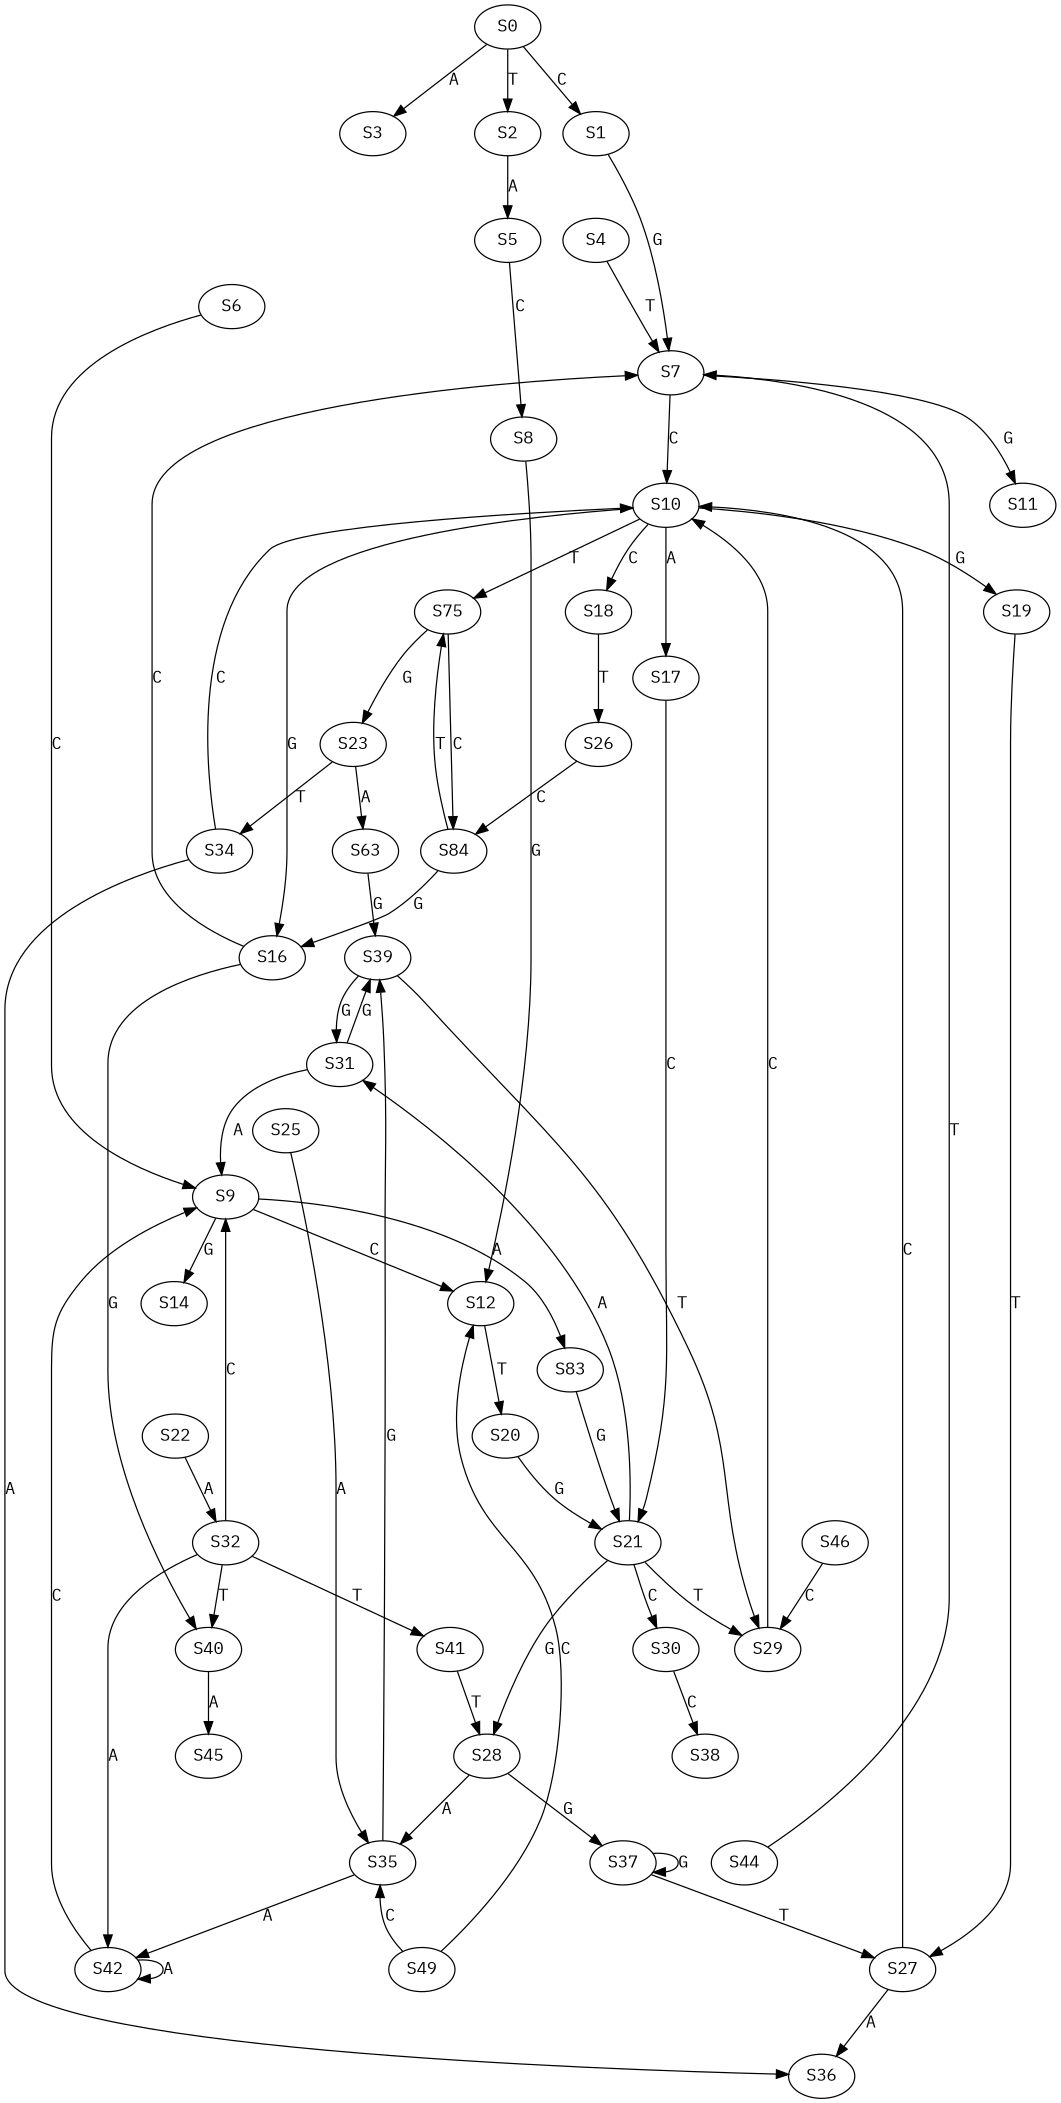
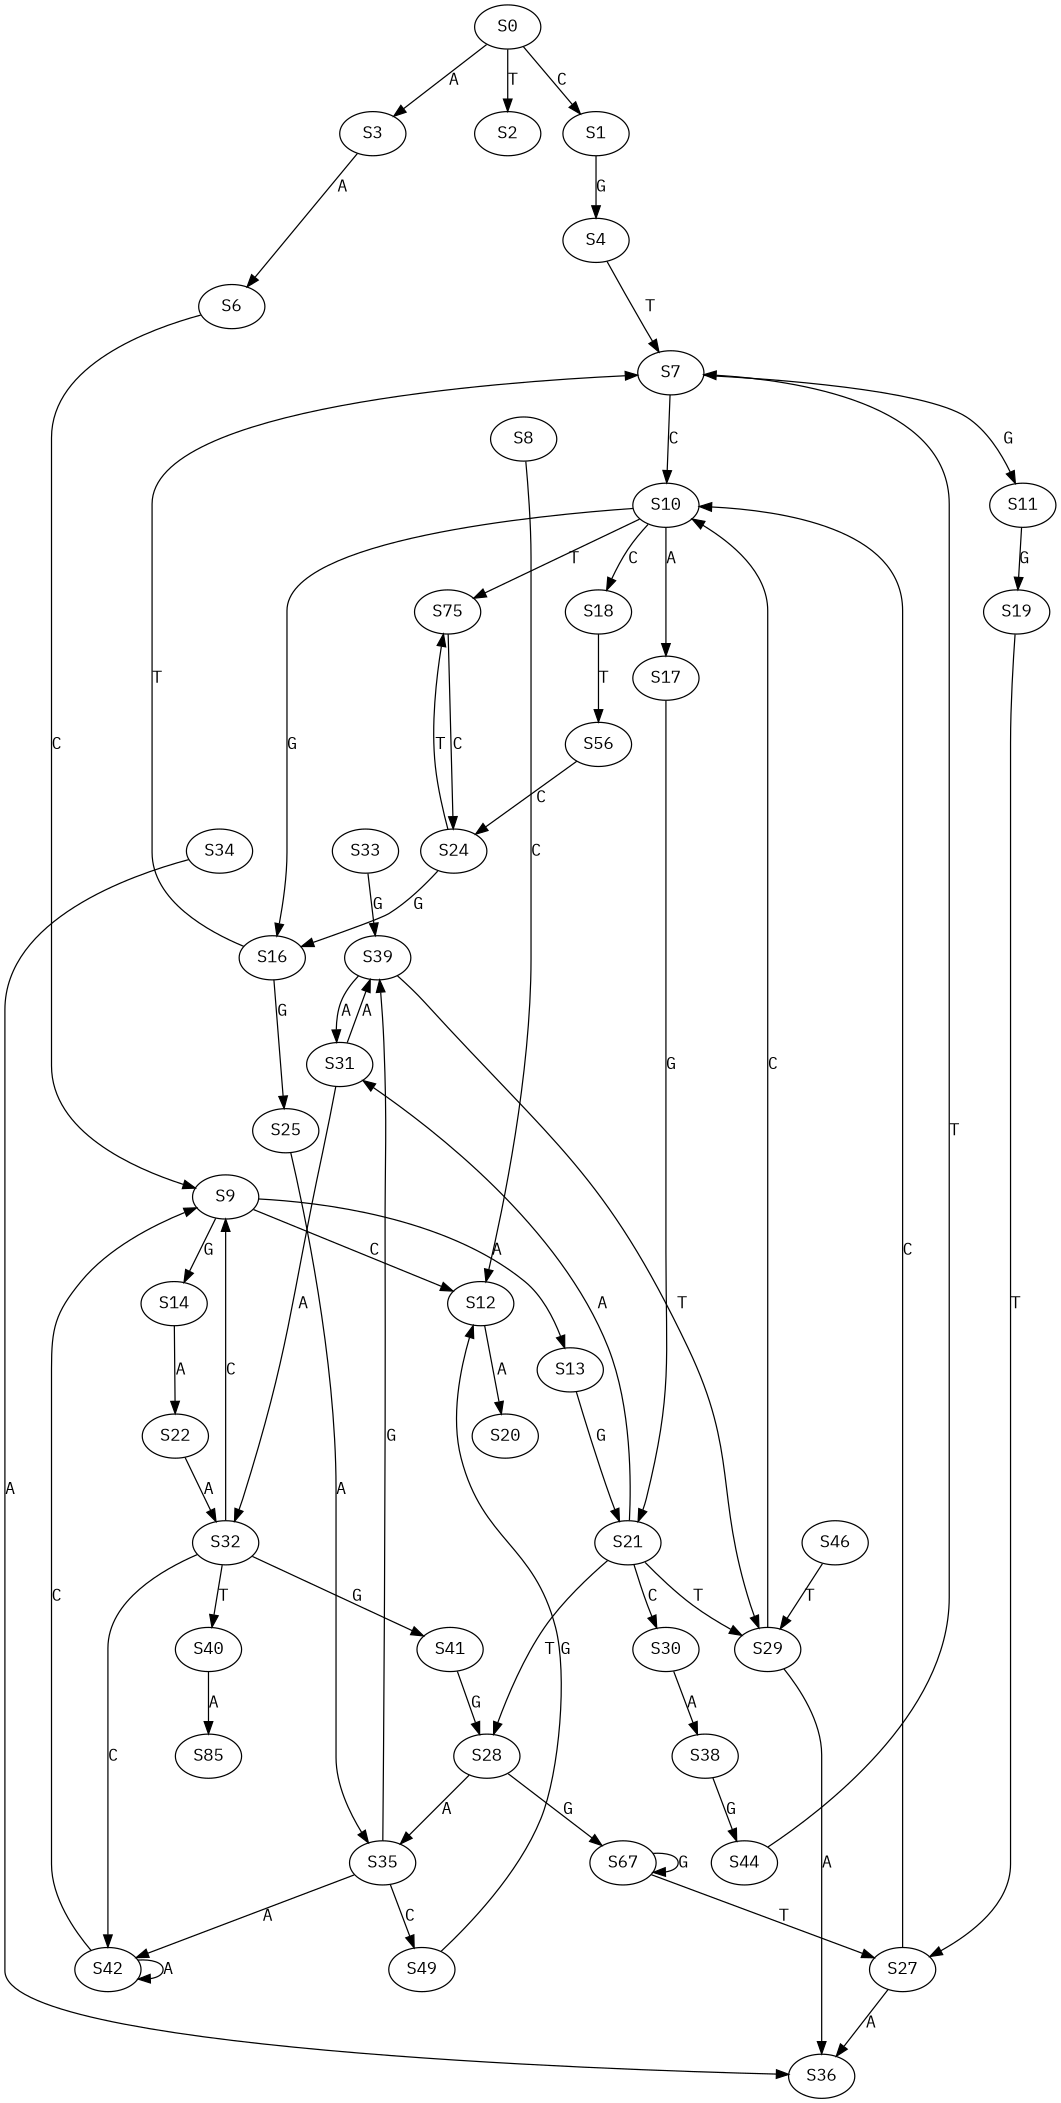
none -> (306, 215)
(508, 240) -> none
(648, 243) -> (596, 181)
(848, 528) -> (1020, 552)
(297, 539) -> none
(158, 678) -> (158, 678)
(353, 744) -> none
(598, 744) -> (598, 744)
(365, 851) -> (365, 851)
(454, 851) -> (454, 851)
(537, 851) -> (537, 851)
(346, 1011) -> (346, 1011)
(367, 1011) -> (367, 1011)
(671, 1065) -> (671, 1065)
(243, 1098) -> (293, 1300)
(108, 1241) -> (279, 1038)
none -> (175, 1363)
(502, 1370) -> (502, 1370)
(570, 1370) -> (570, 1370)
(550, 1495) -> none
(357, 1596) -> (357, 1596)
(810, 1596) -> (810, 1596)
(550, 1649) -> (550, 1649)
(566, 1649) -> (566, 1649)
(476, 1703) -> (476, 1703)
(692, 1703) -> (692, 1703)
(113, 1756) -> (113, 1756)
(208, 1756) -> (208, 1756)
none -> (723, 1804)
none -> (822, 1850)
(623, 1863) -> (623, 1863)
(386, 1927) -> (400, 1910)
